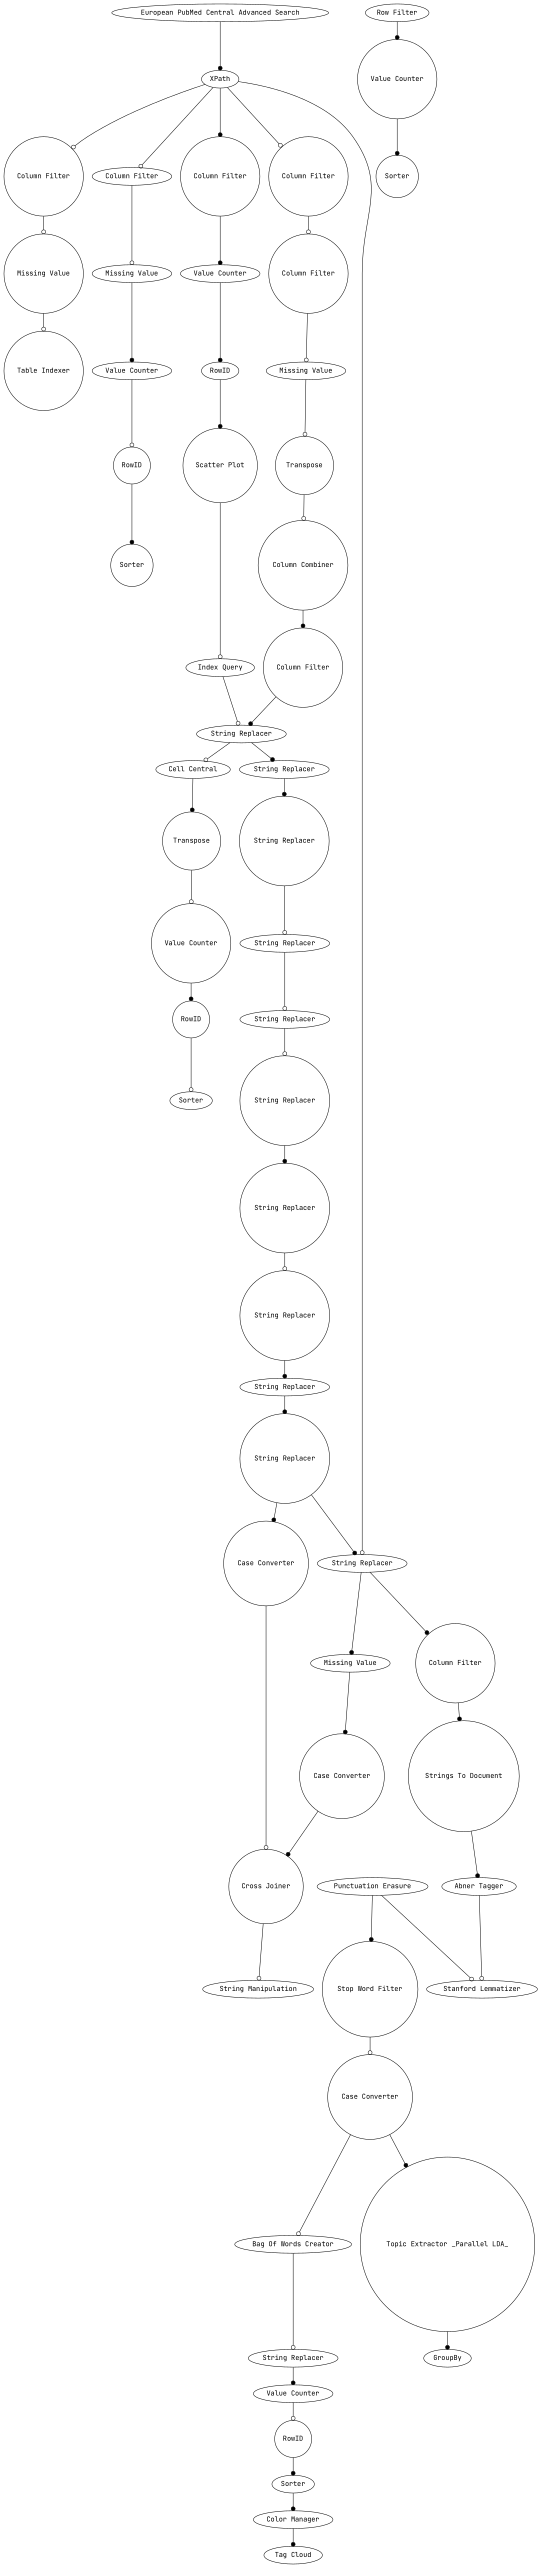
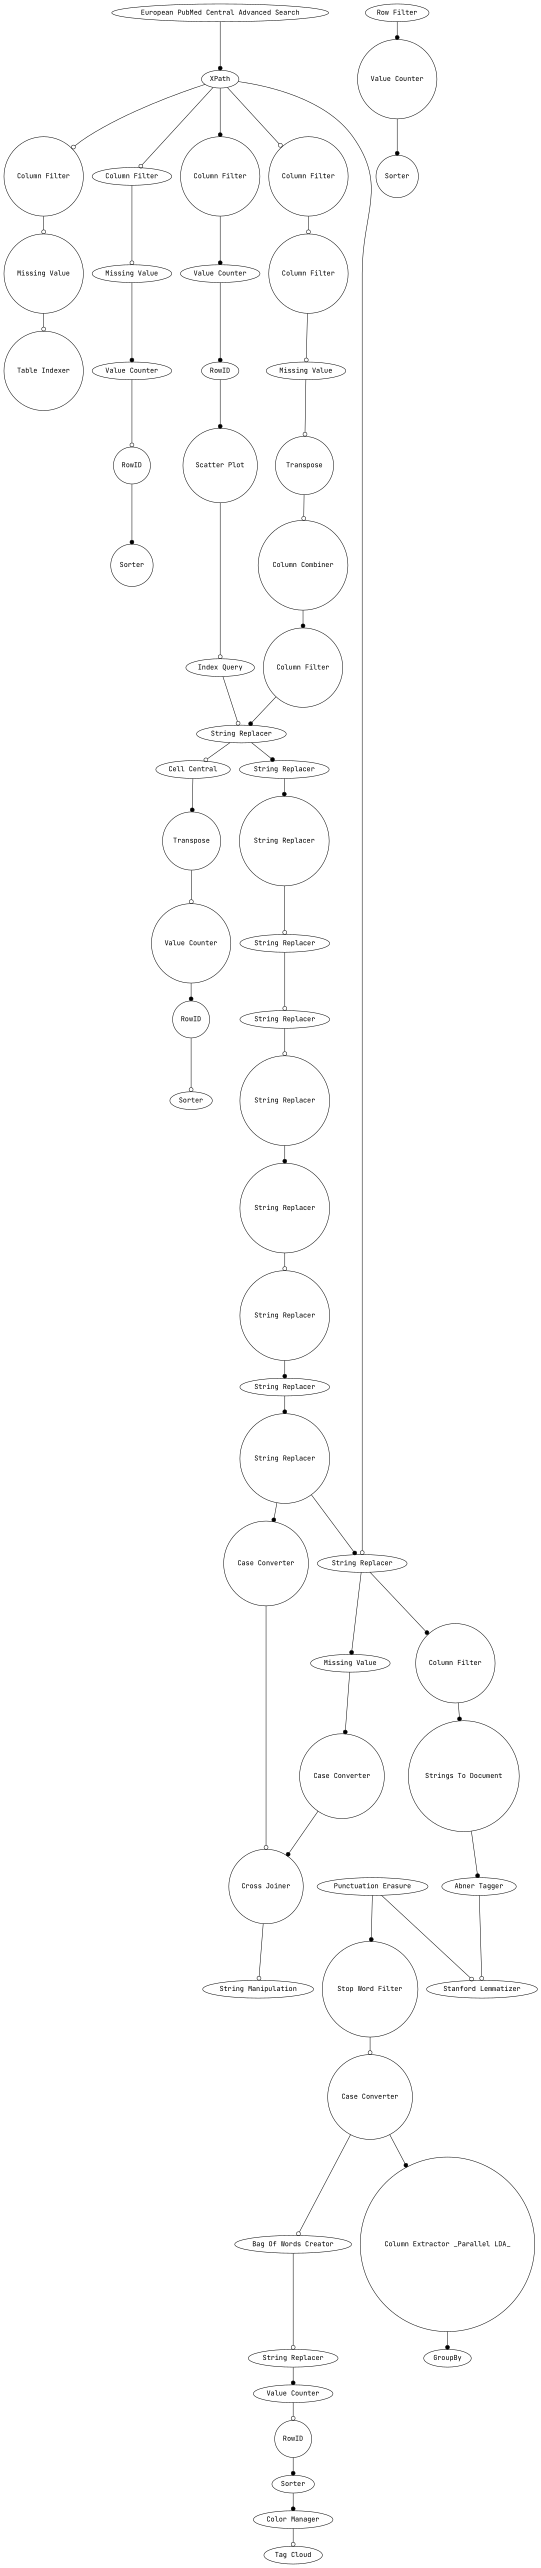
(447, 2244) -> (447, 2244)
(293, 2535) -> (293, 2535)
